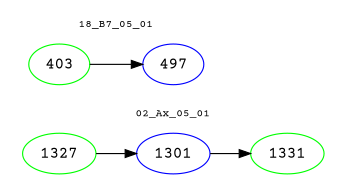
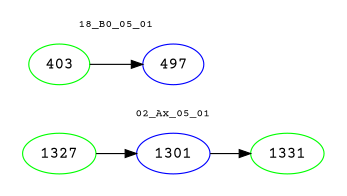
(116, 24) -> (116, 24)
